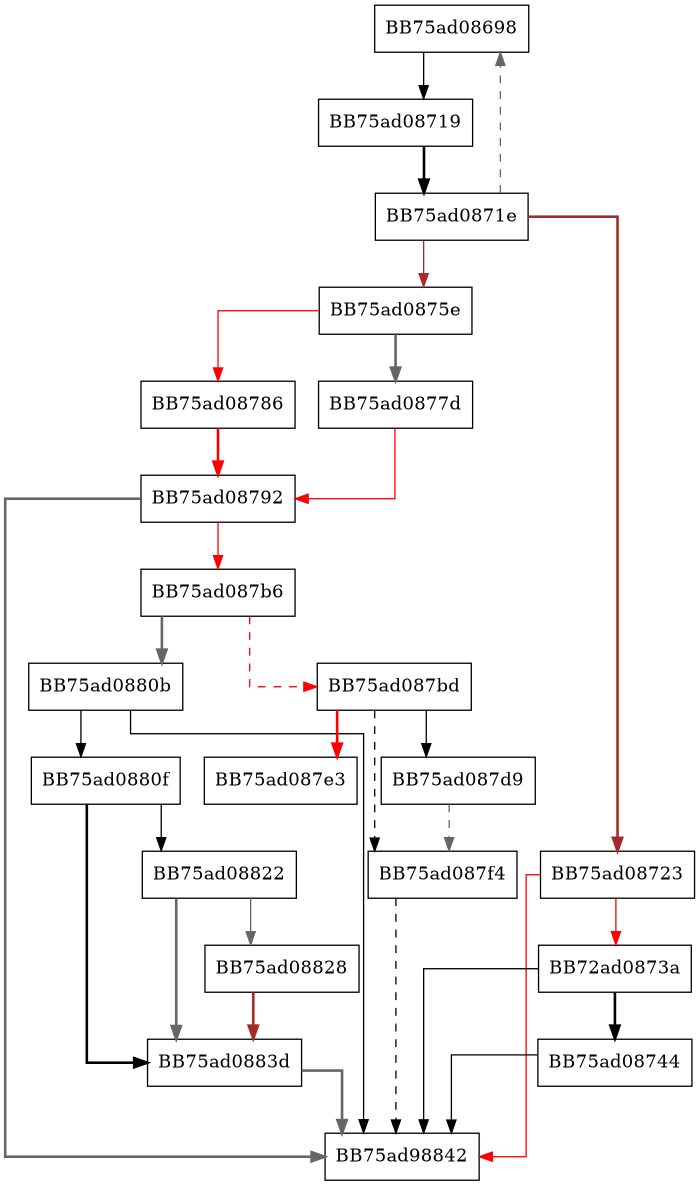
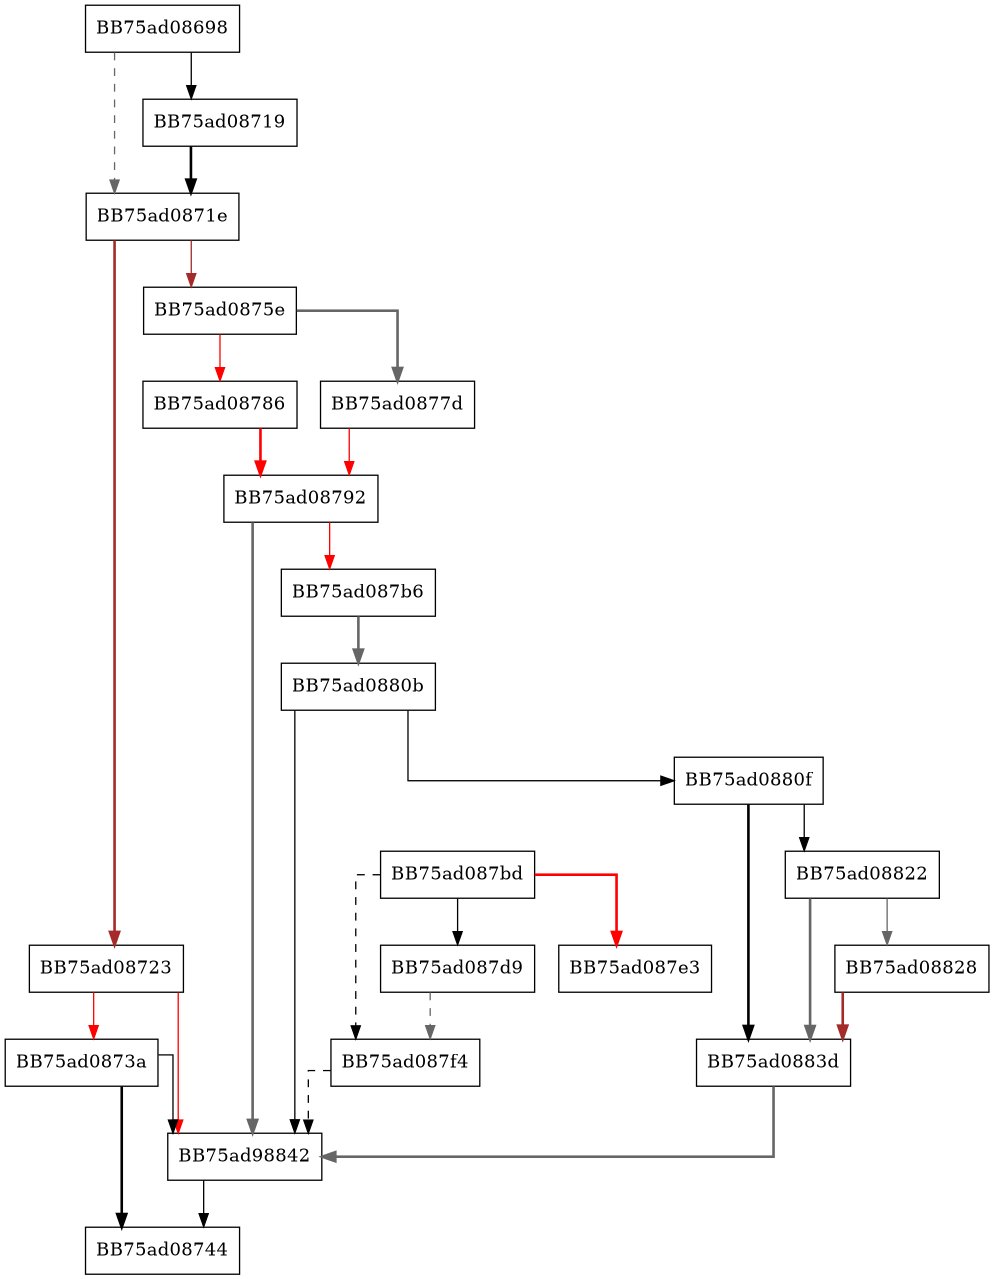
(500, 129) -> (115, 116)
(250, 679) -> none
(615, 969) -> (82, 1063)
(462, 1055) -> (204, 1197)
